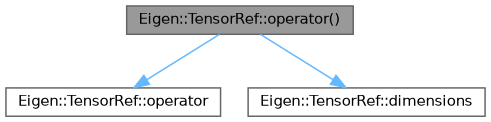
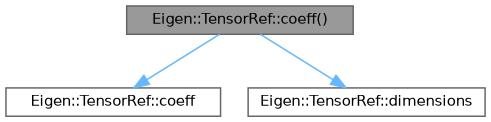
(240, 20) -> (240, 20)
(113, 102) -> (113, 102)
